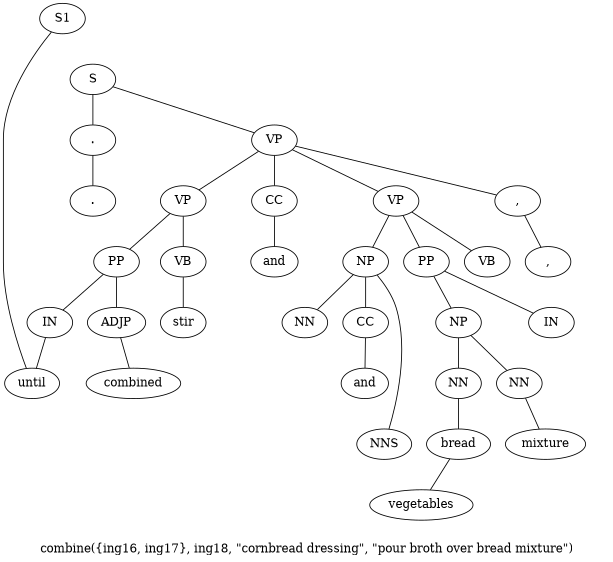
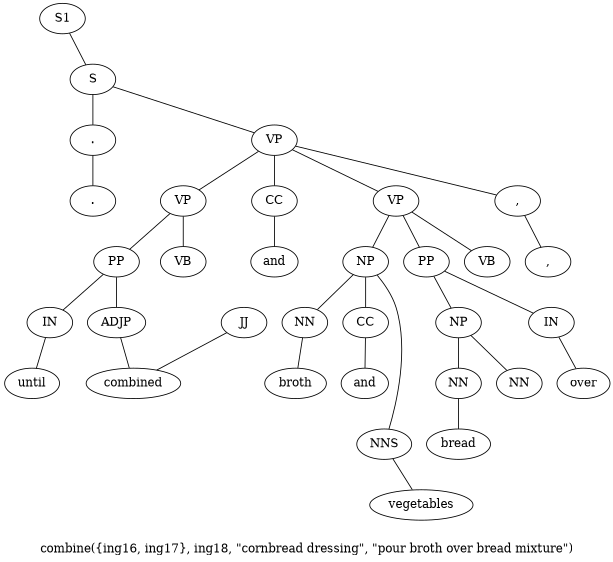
(3, 196) -> (78, 49)
(183, 323) -> none
none -> (244, 323)
none -> (296, 383)
none -> (584, 383)
(546, 444) -> none
(440, 474) -> (403, 474)
